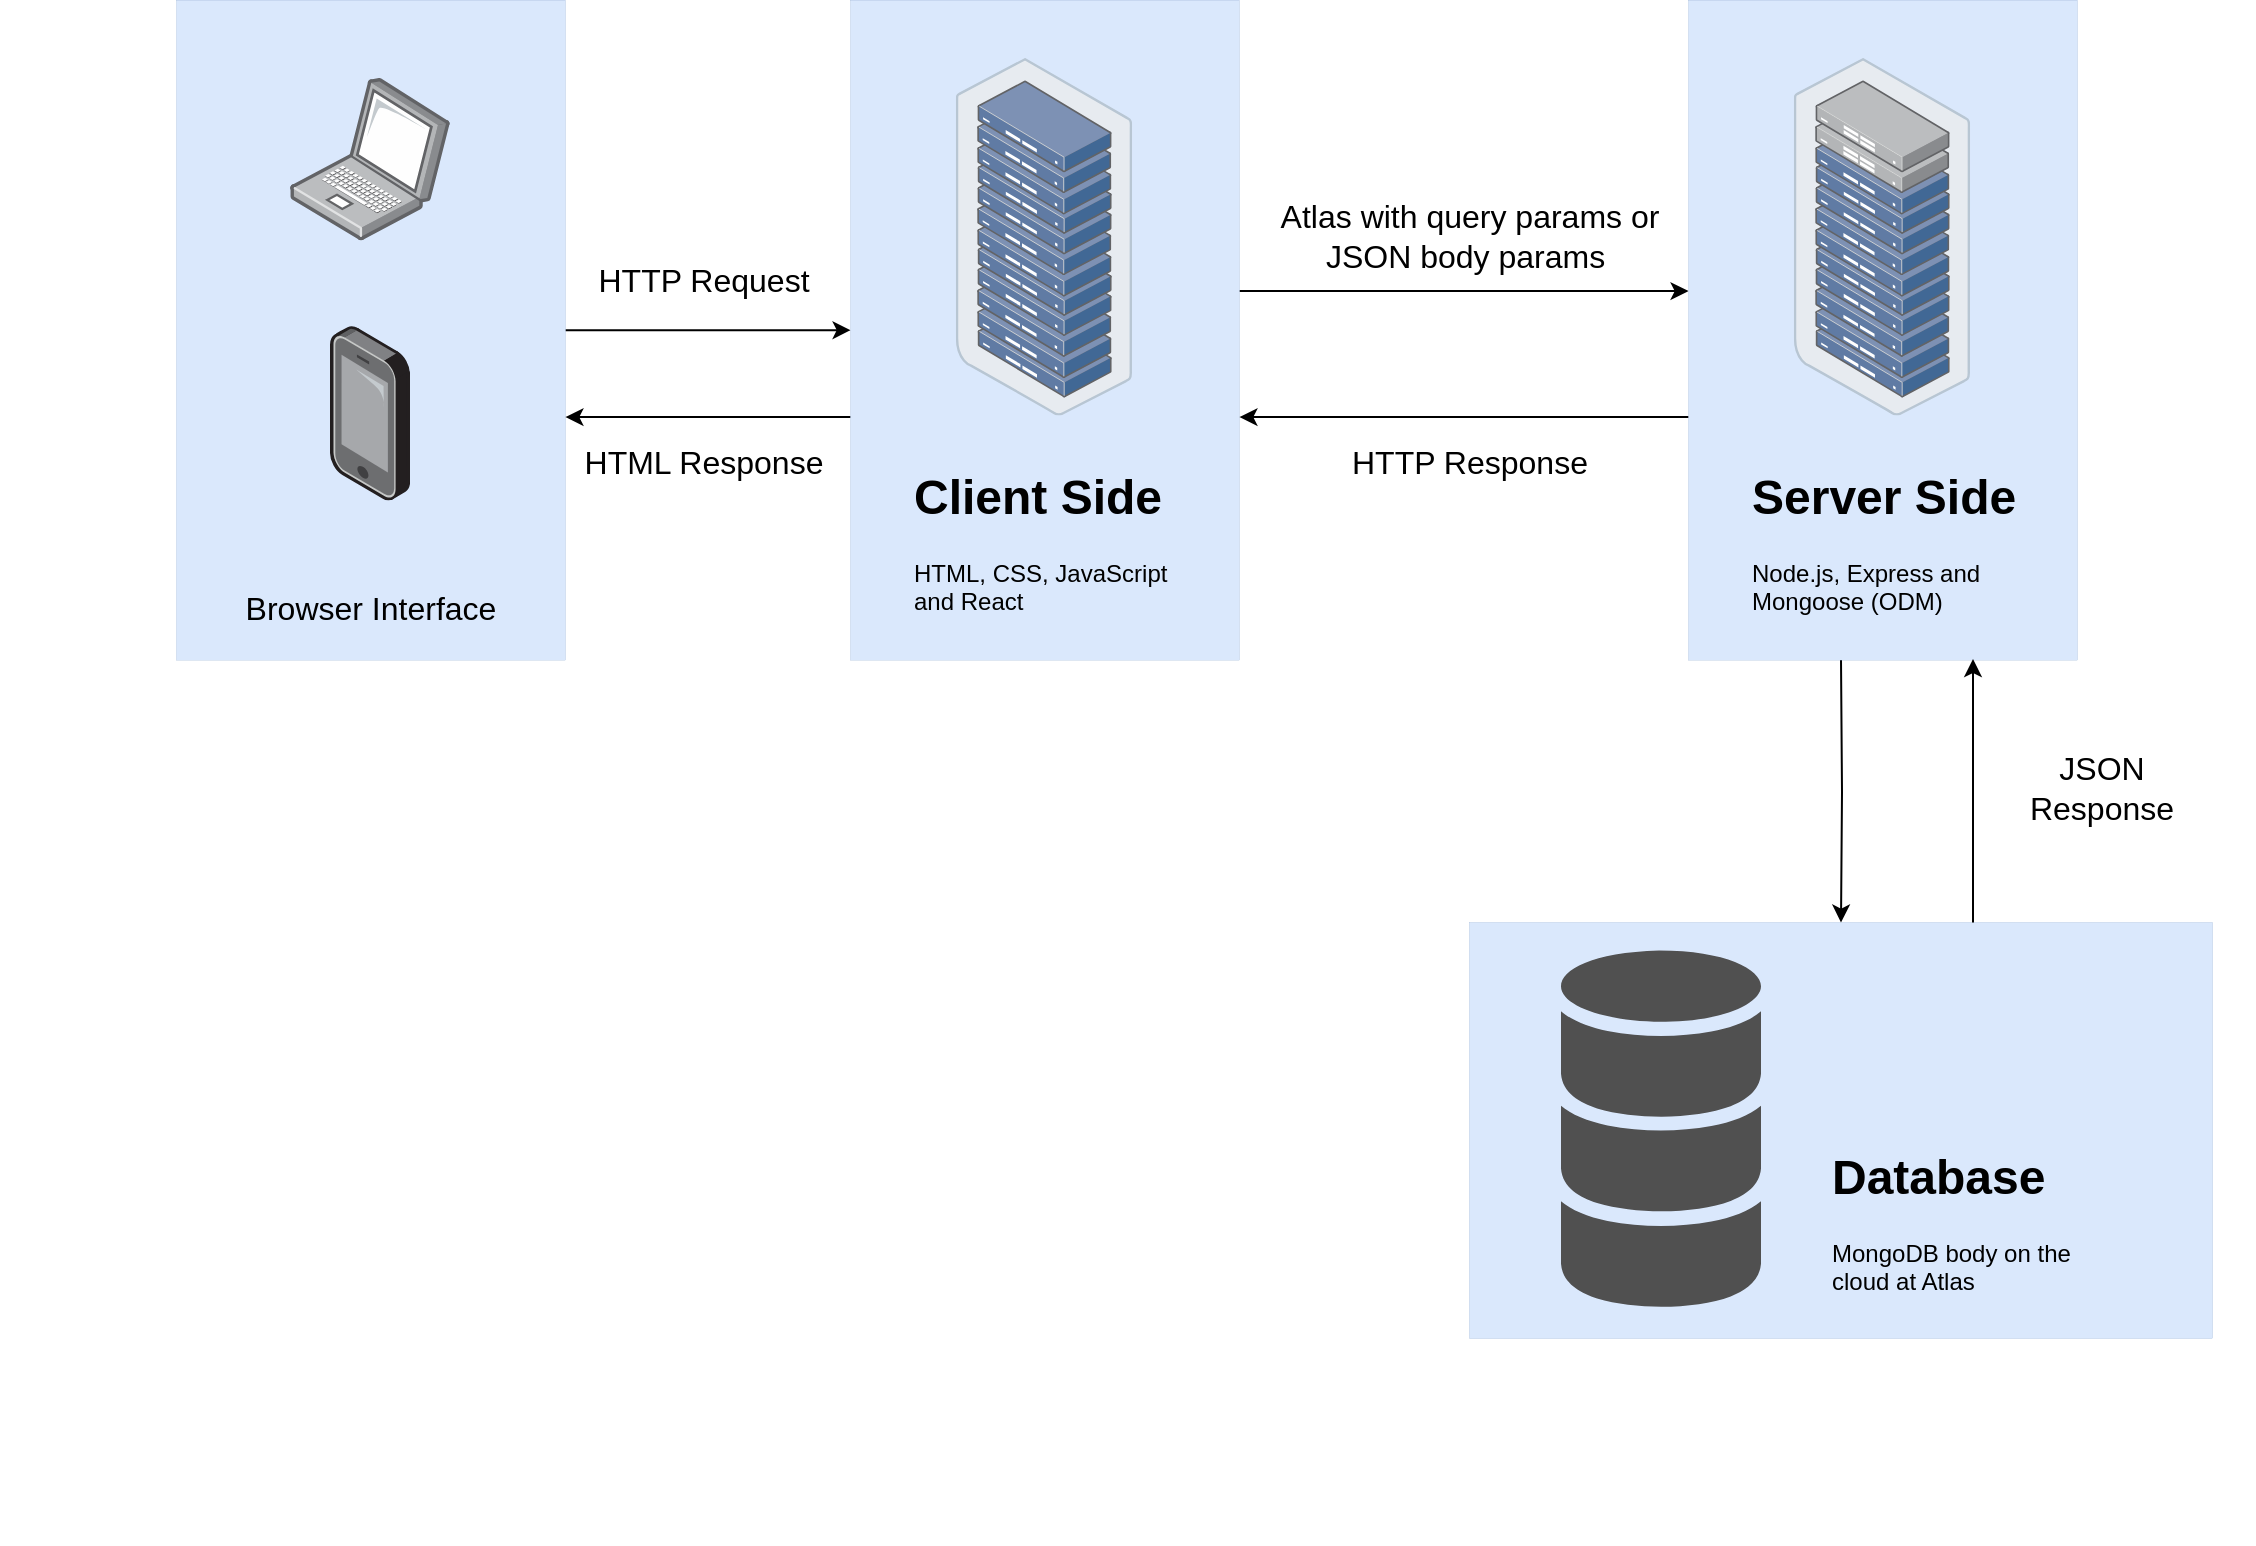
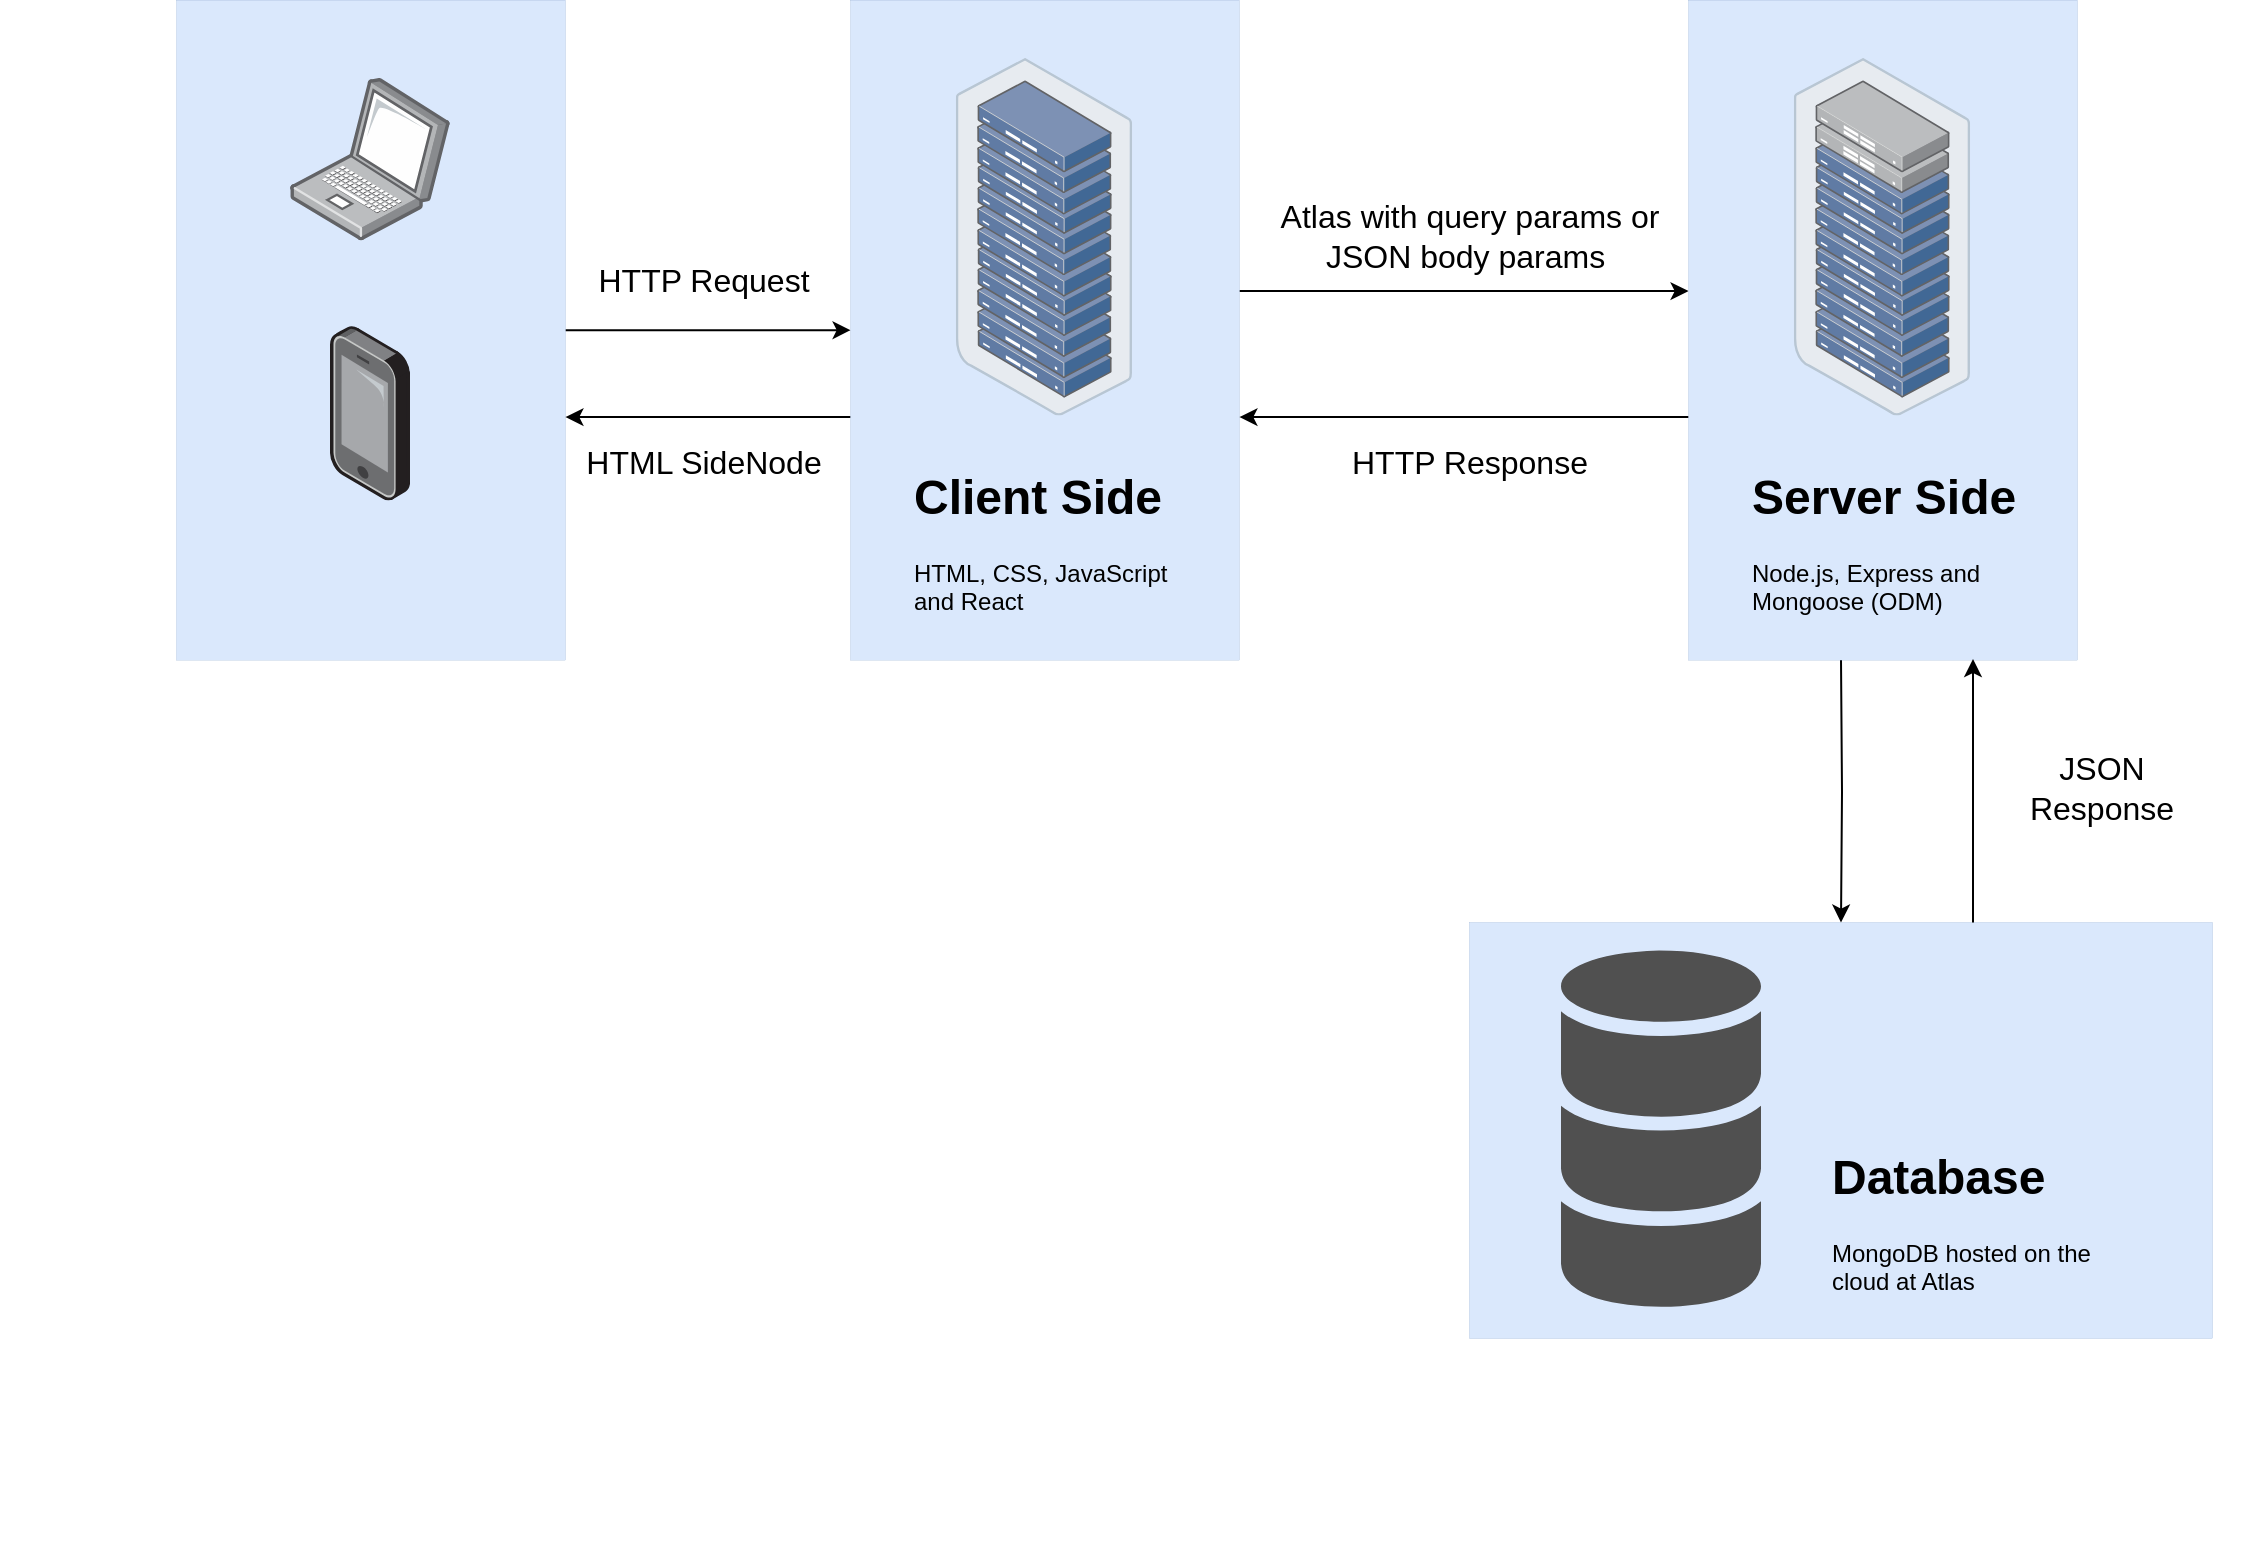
(705, 463) -> (705, 463)
(371, 609) -> none
(1978, 1162) -> (1978, 1162)
